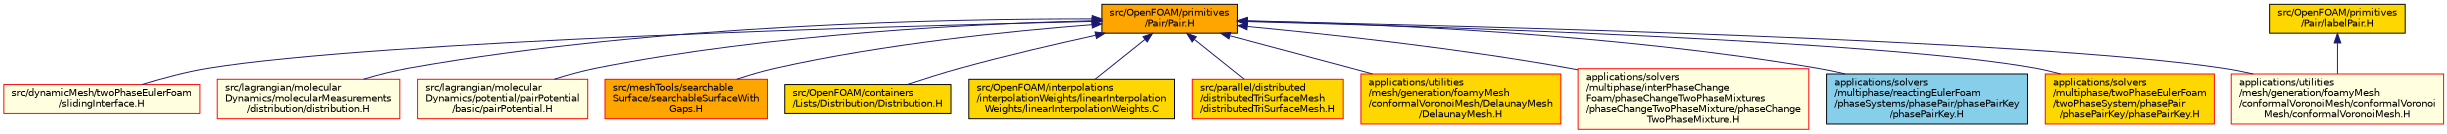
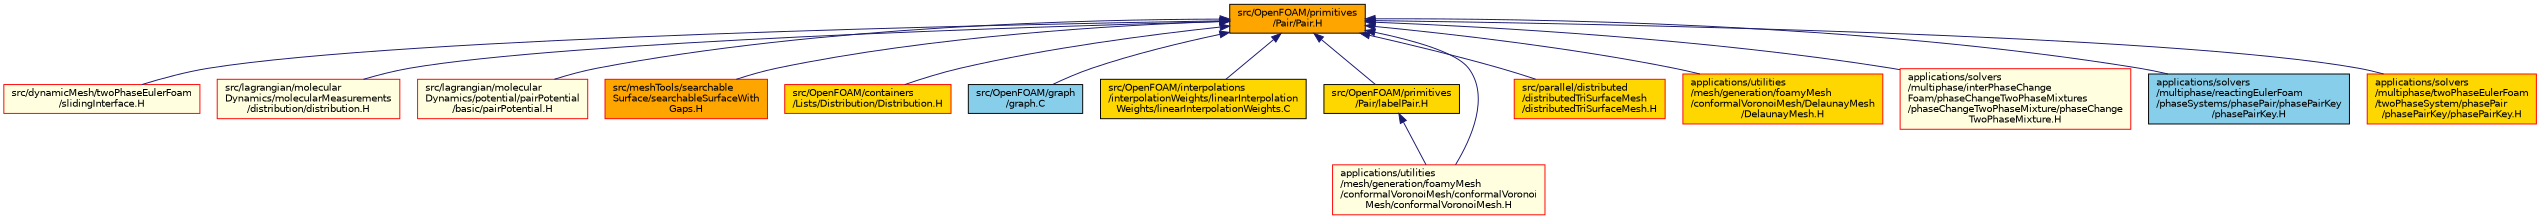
none -> (1349, 62)
(868, 99) -> (868, 99)
none -> (1026, 99)
